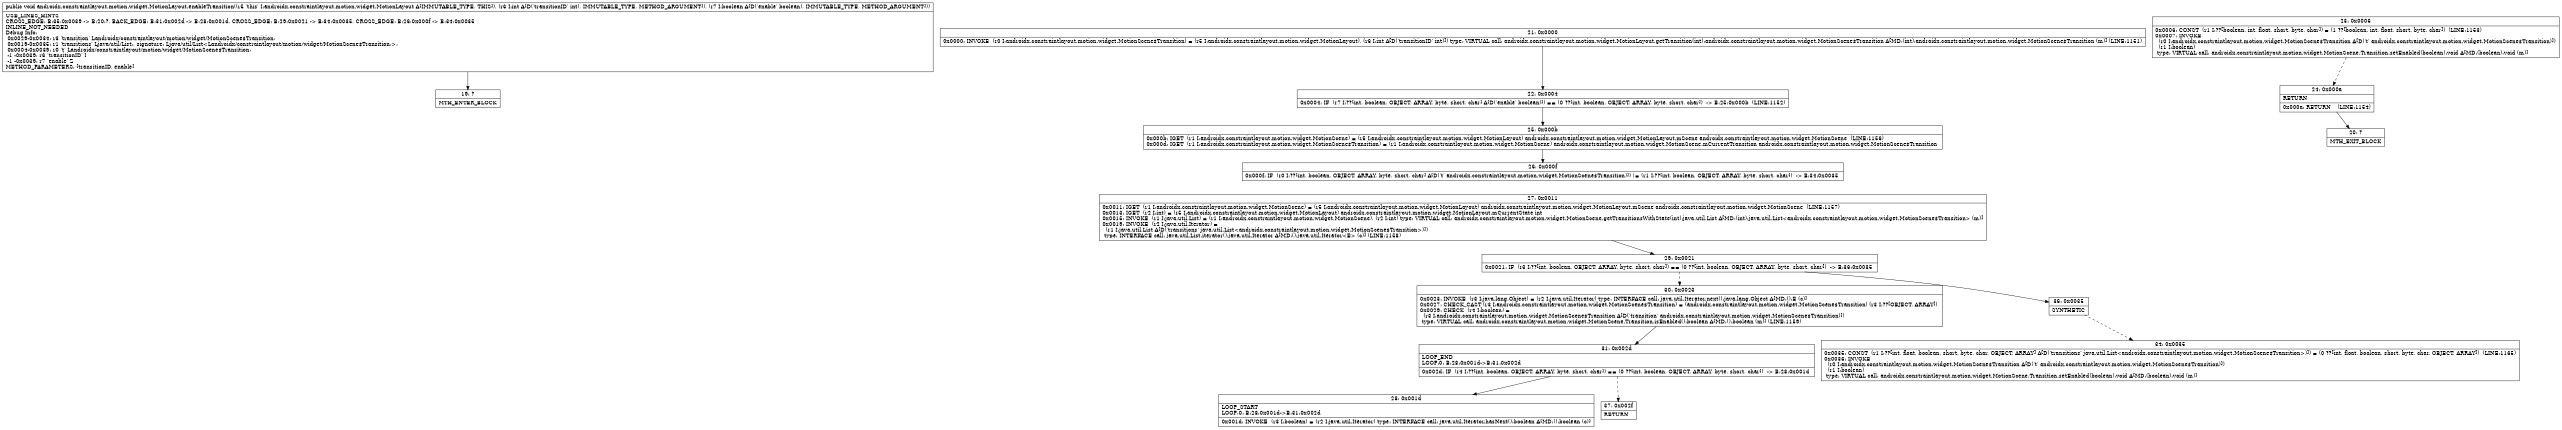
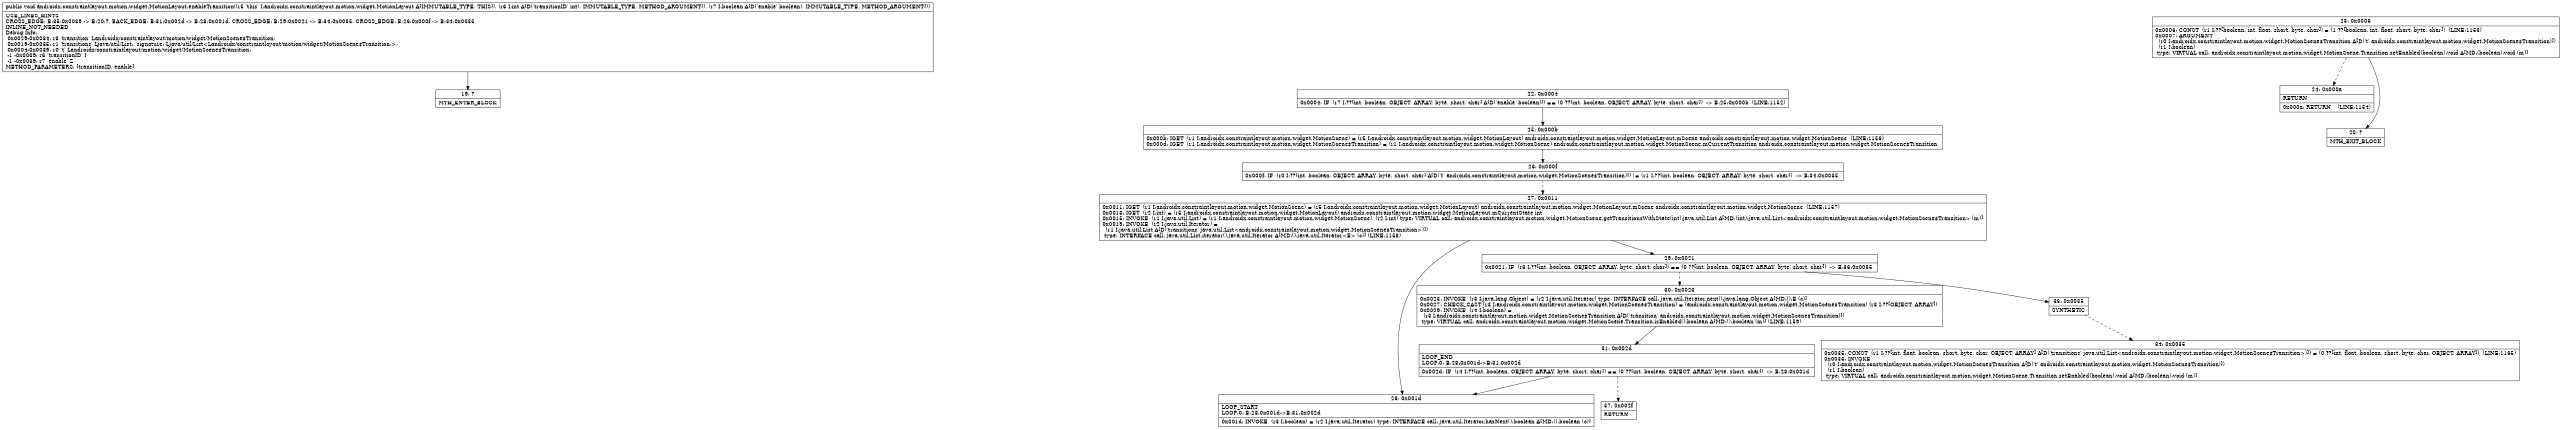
(2180, 36) -> (2186, 36)
(1543, 37) -> none
(2342, 119) -> (2380, 92)
none -> (1543, 186)
none -> (1406, 301)
(1466, 311) -> (1467, 311)
